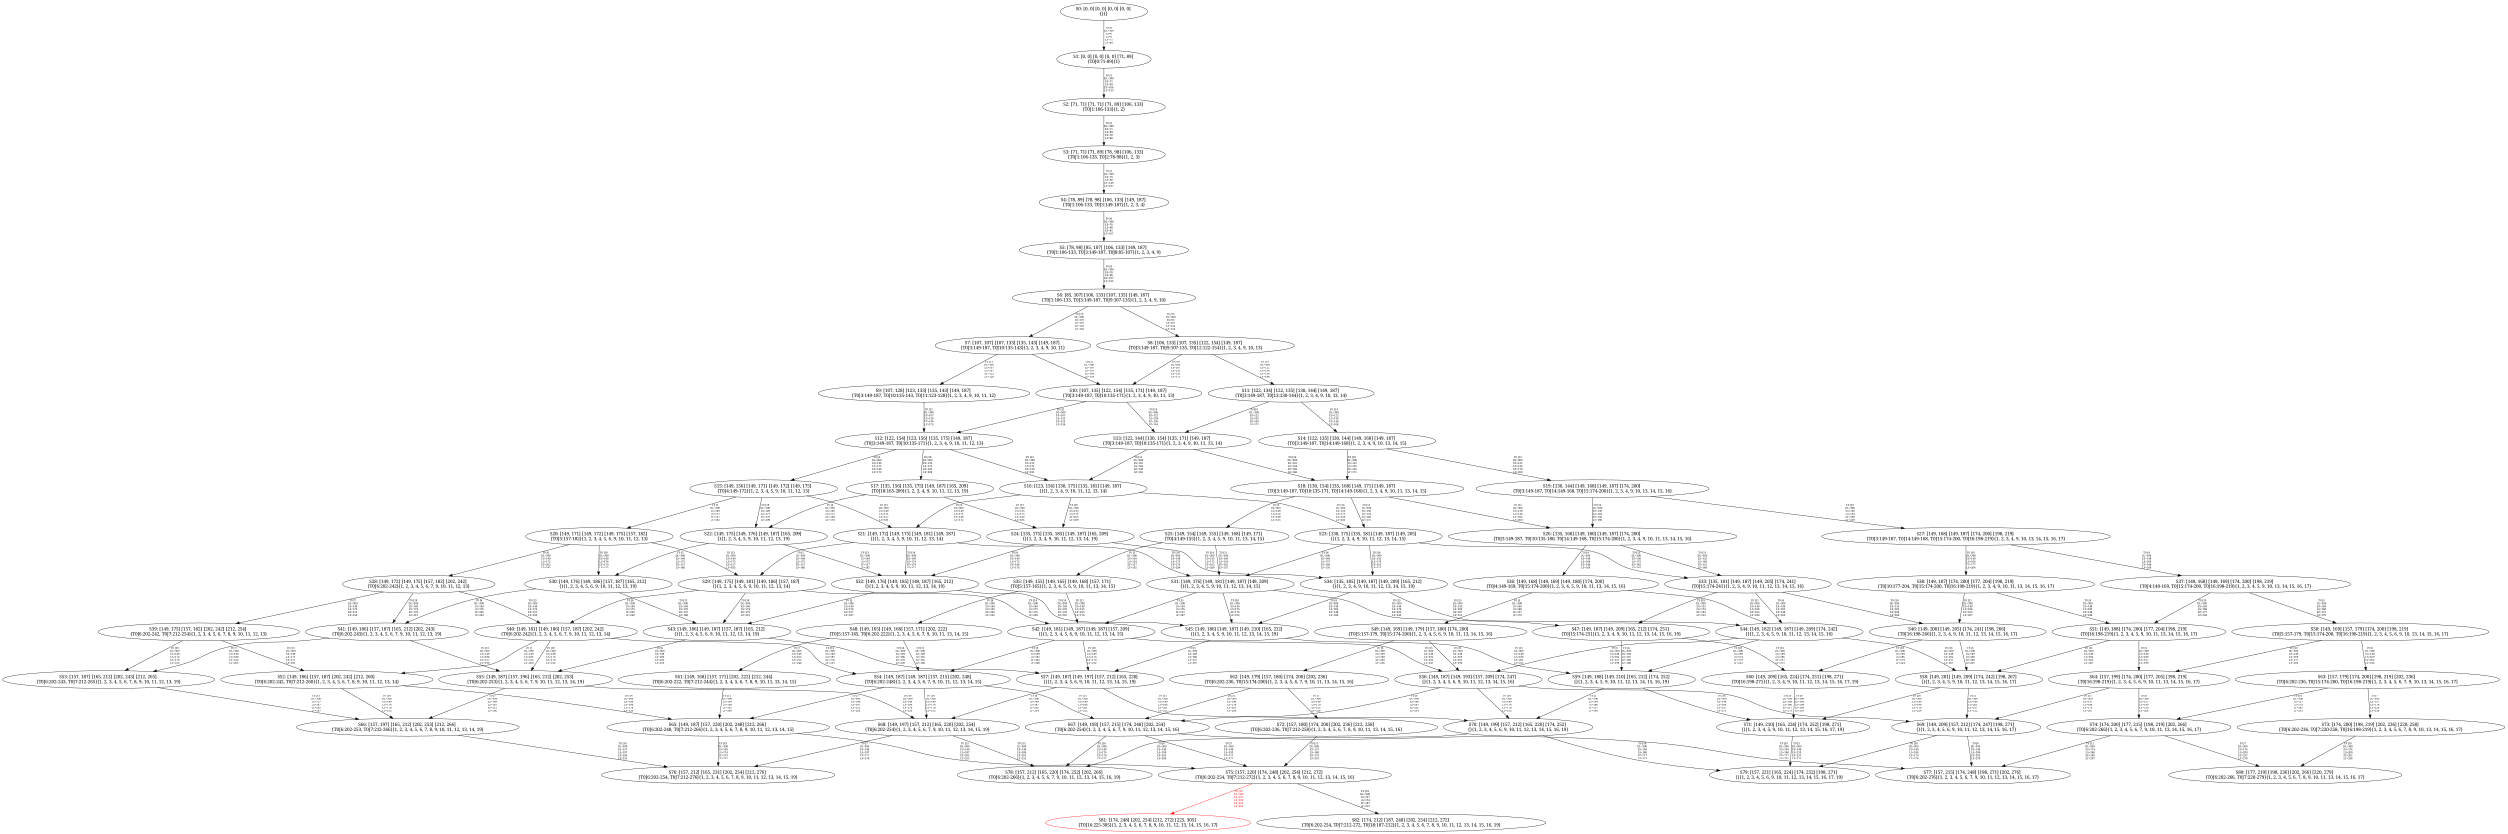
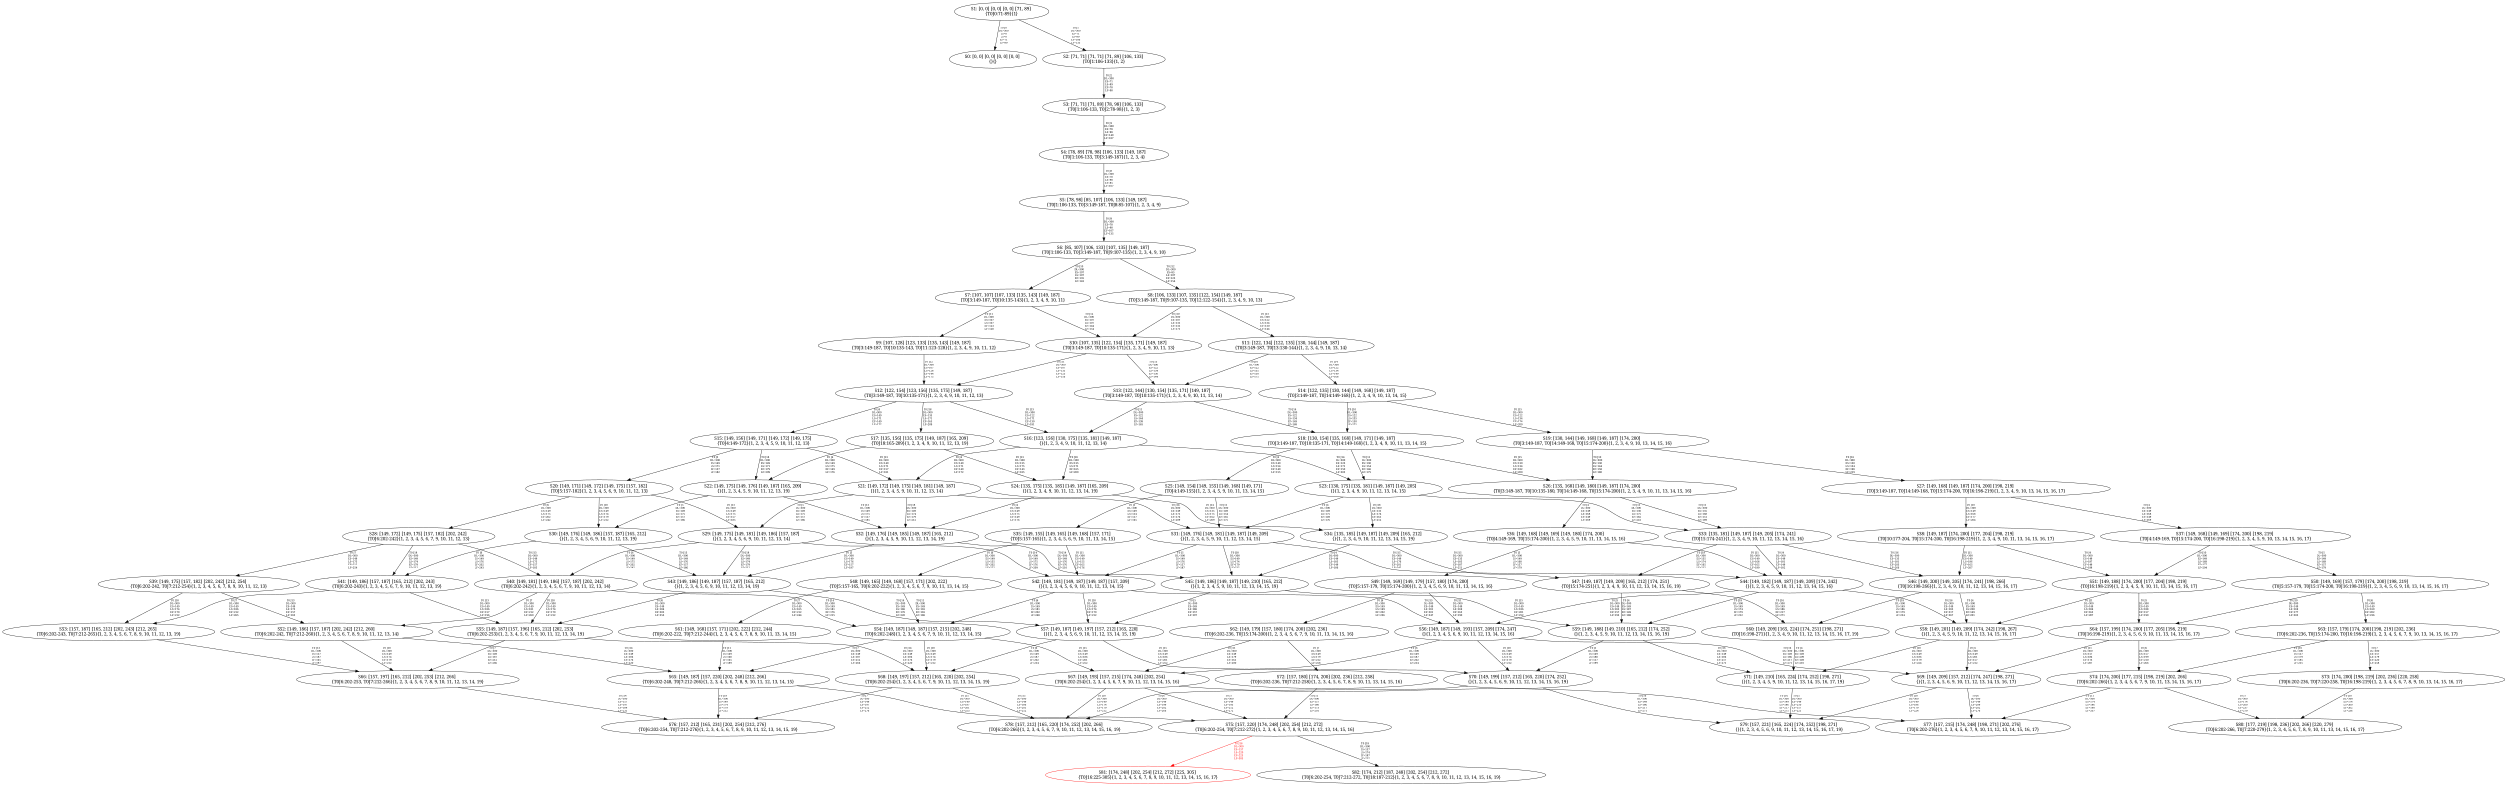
(1104, 34) -> (998, 34)
